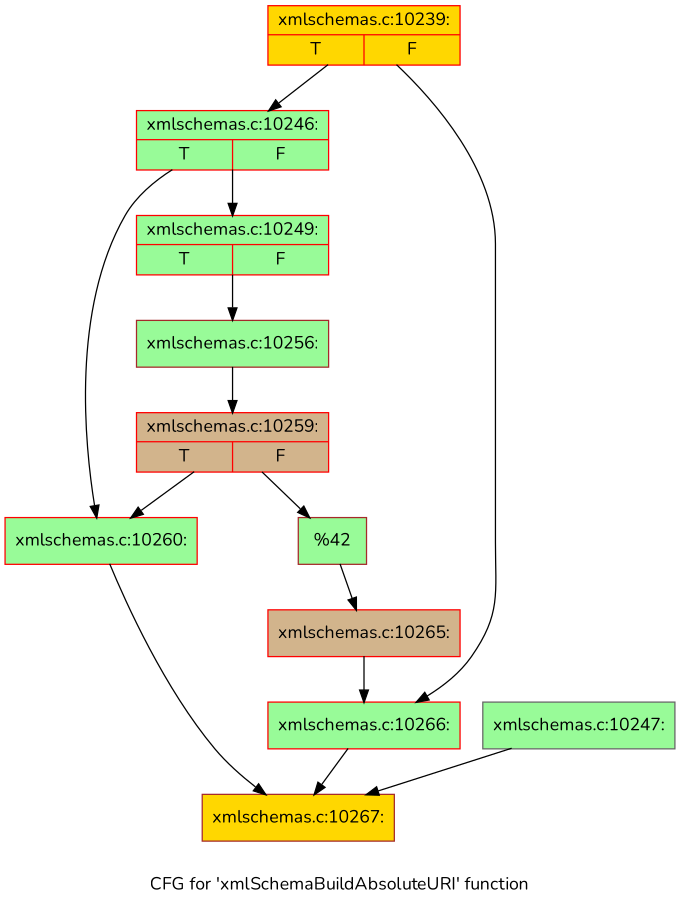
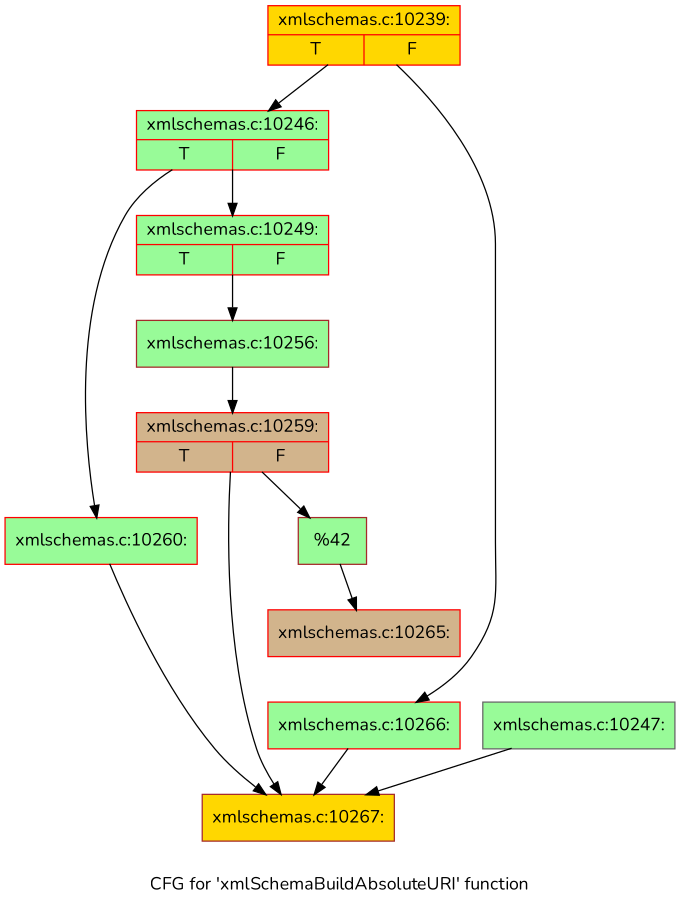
(168, 491) -> (233, 631)
(364, 673) -> none
